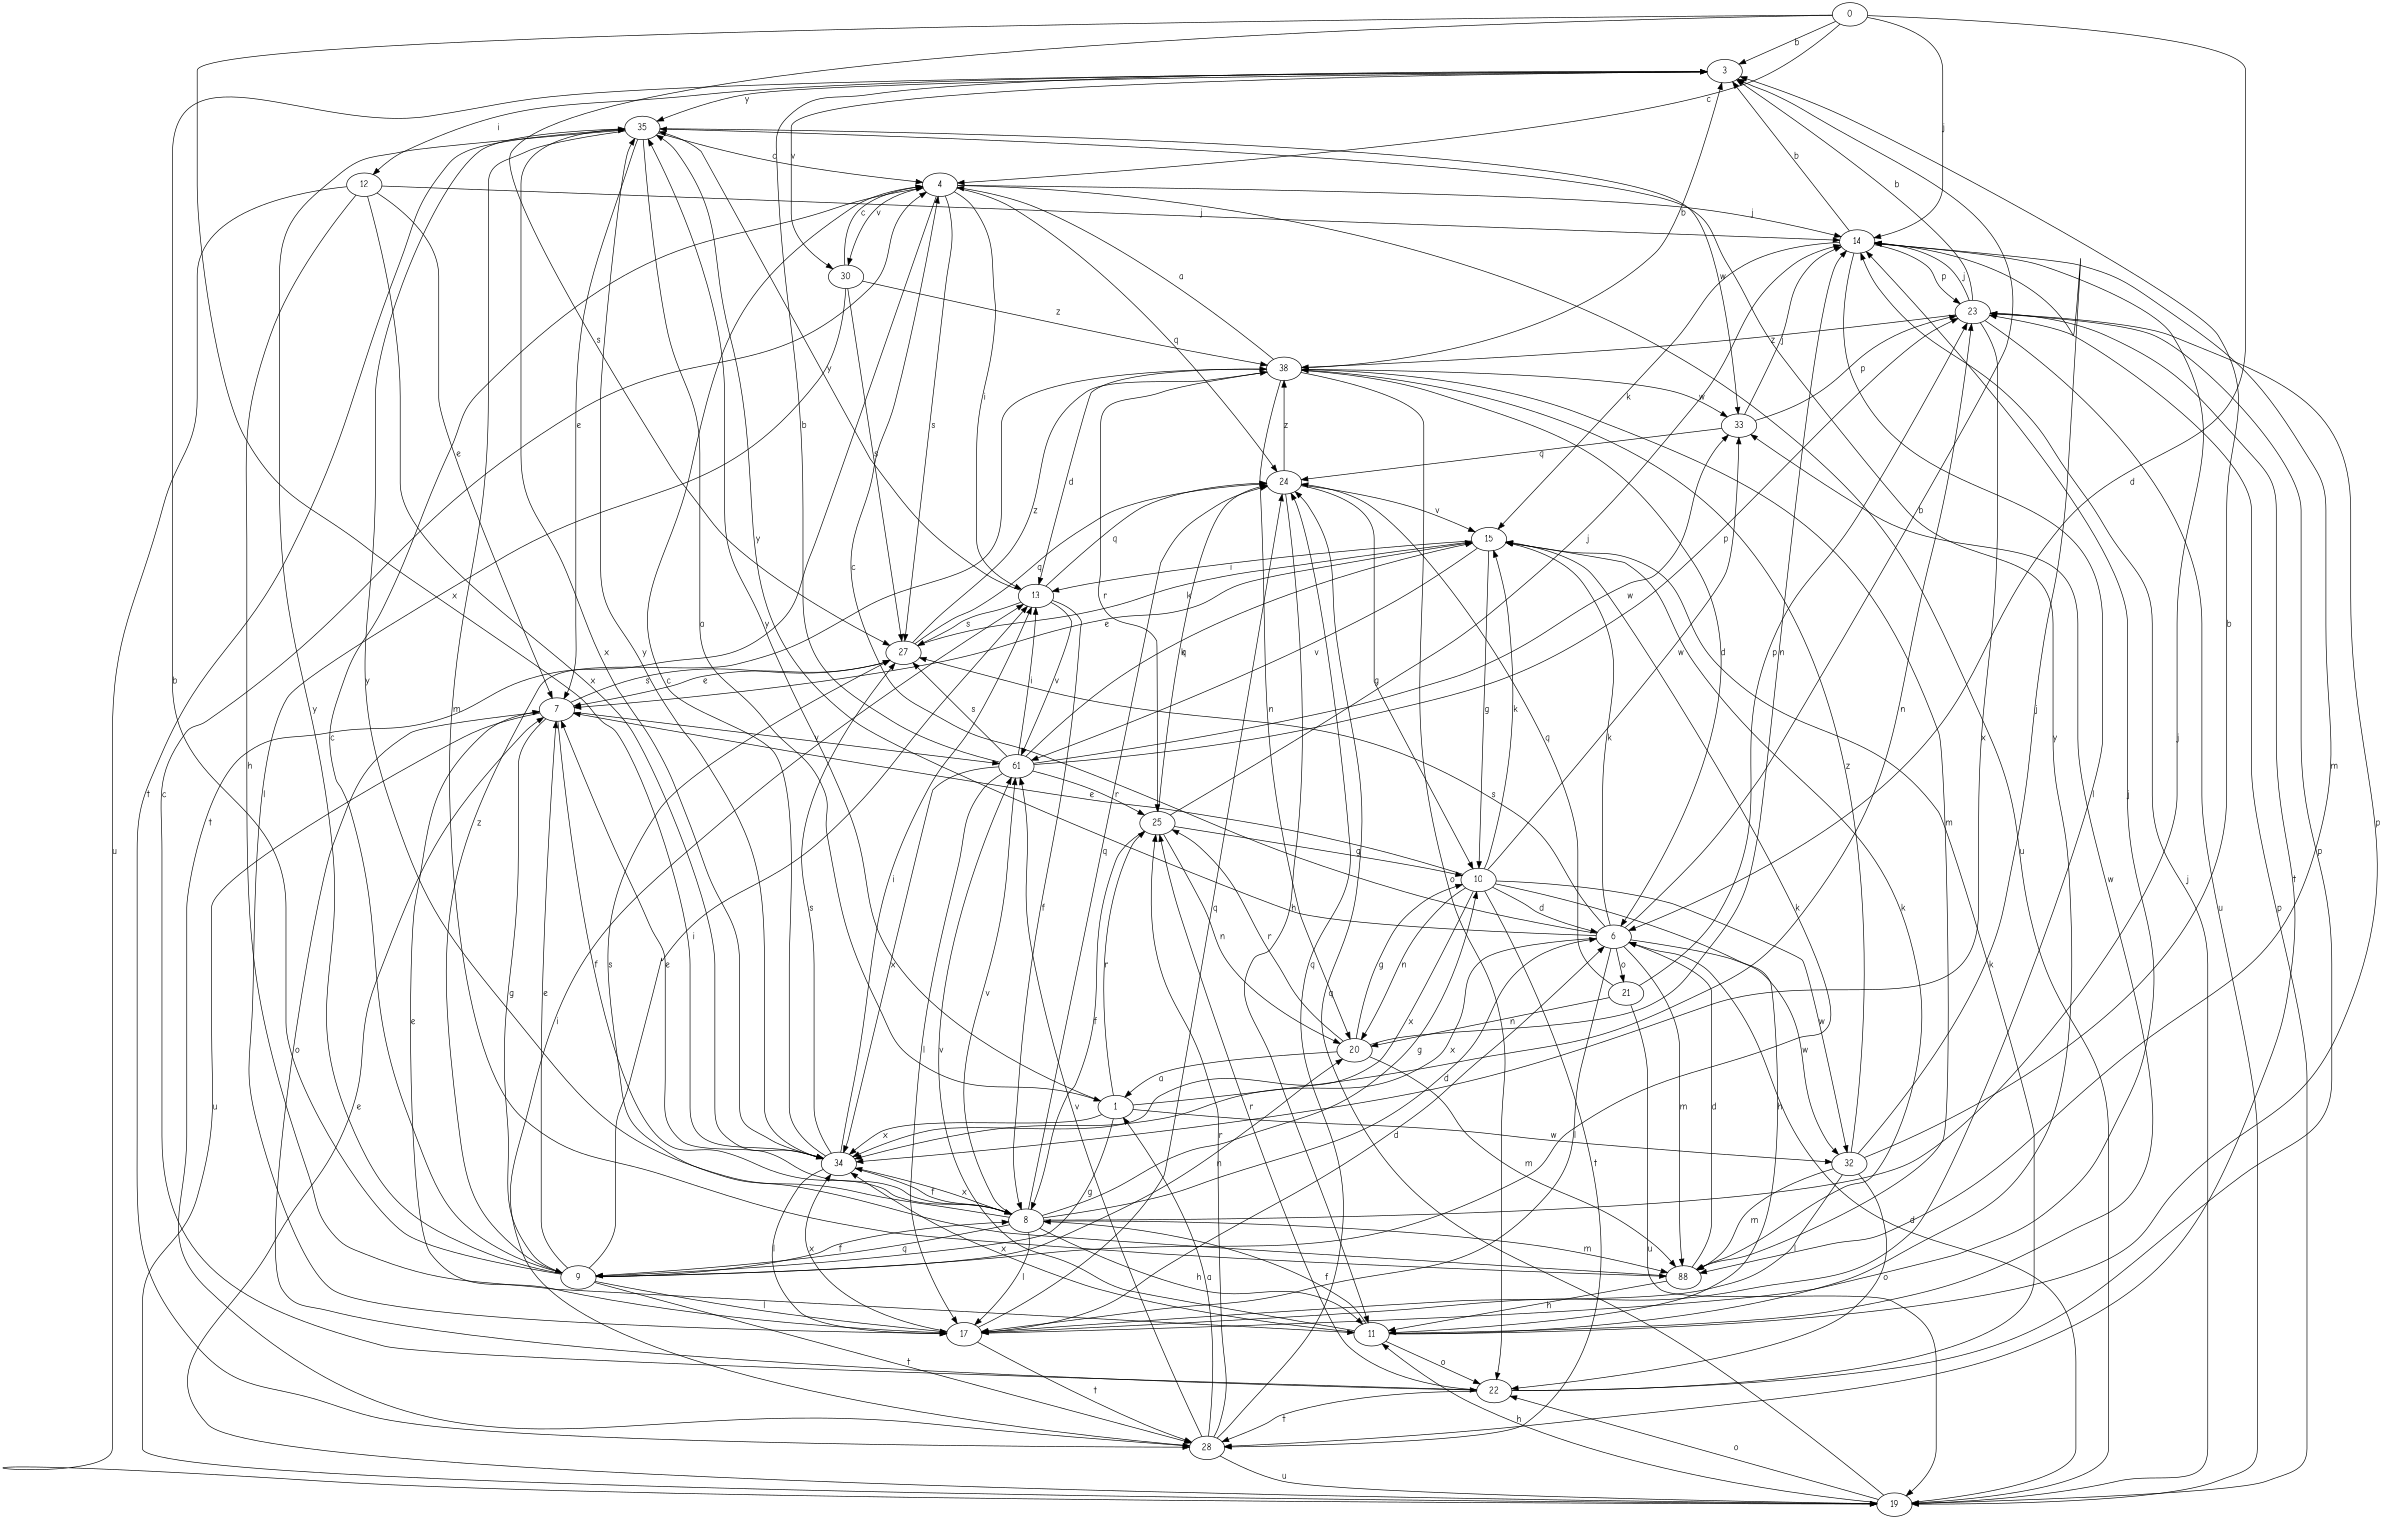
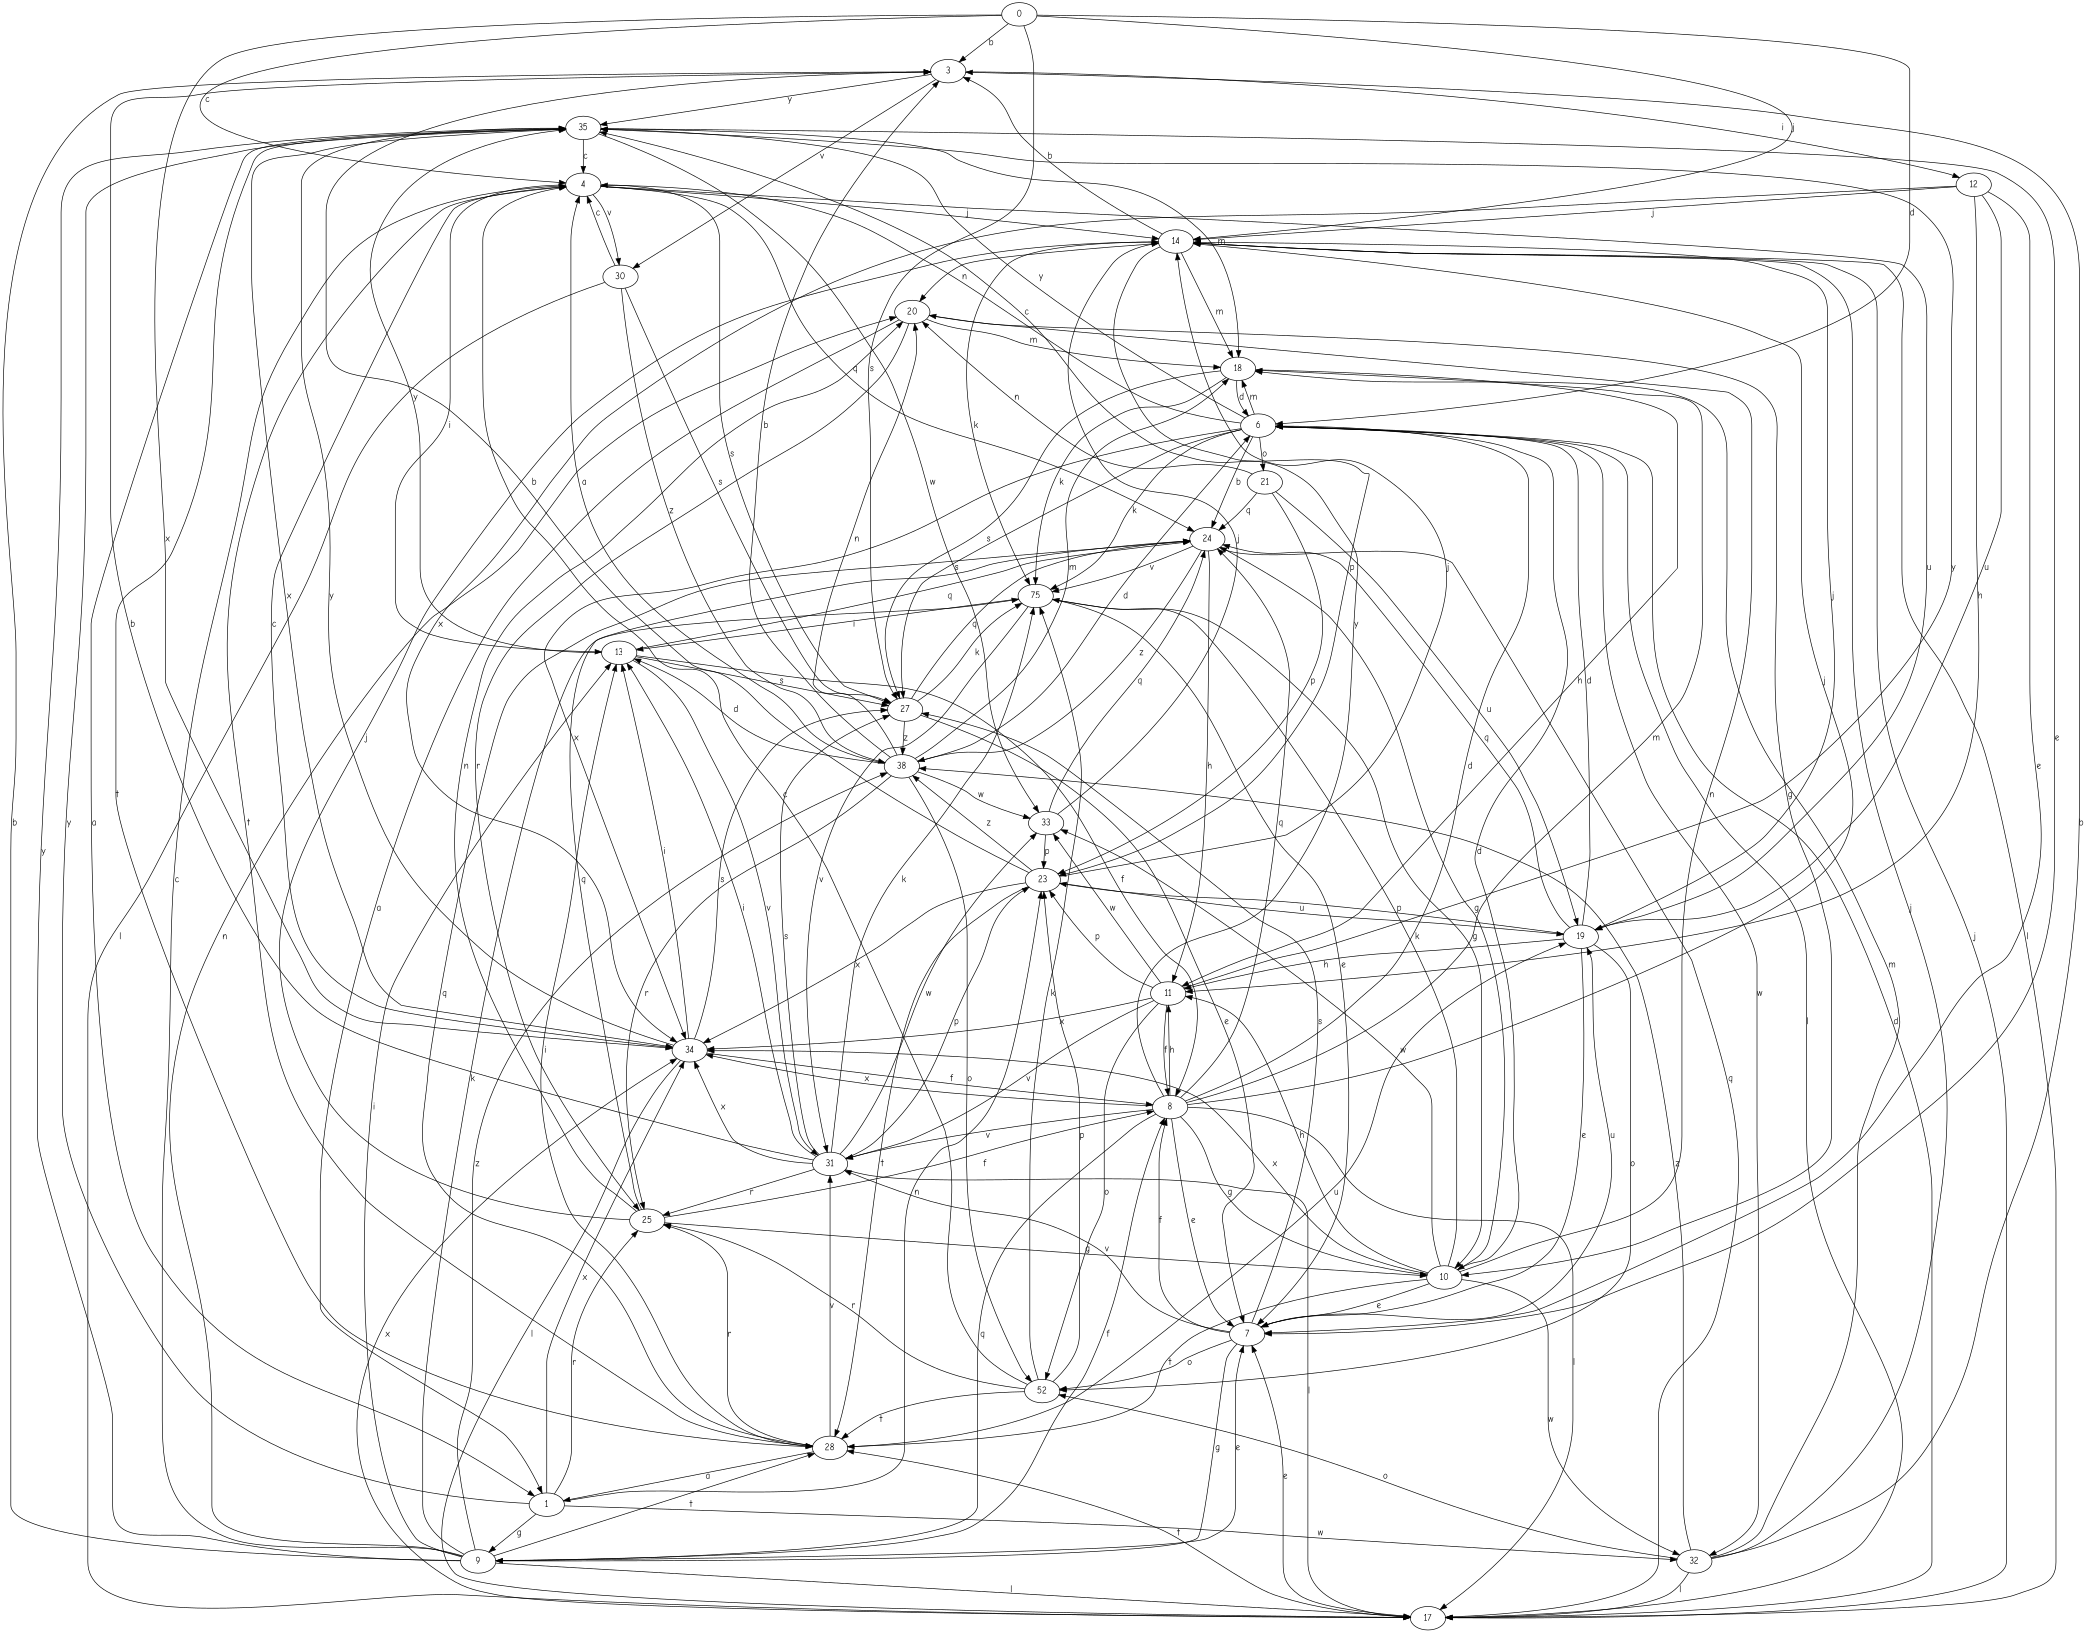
(1938, 474) -> (1232, 479)
(1489, 539) -> (1036, 596)
(1016, 766) -> (830, 1164)
(1764, 788) -> (1011, 257)
(1684, 1277) -> (1238, 369)
(1494, 1391) -> (1042, 1391)
